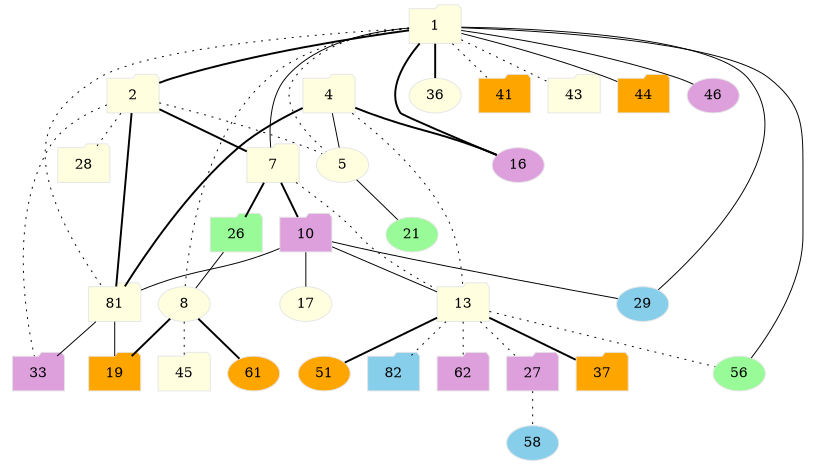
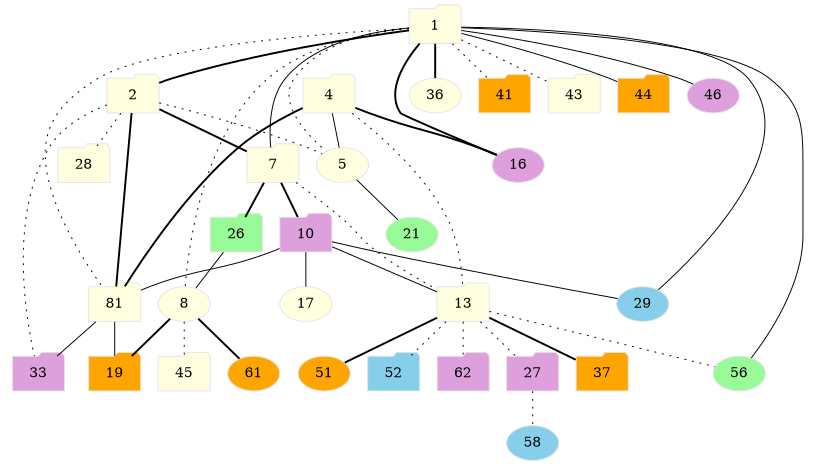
(394, 374) -> (394, 374)
